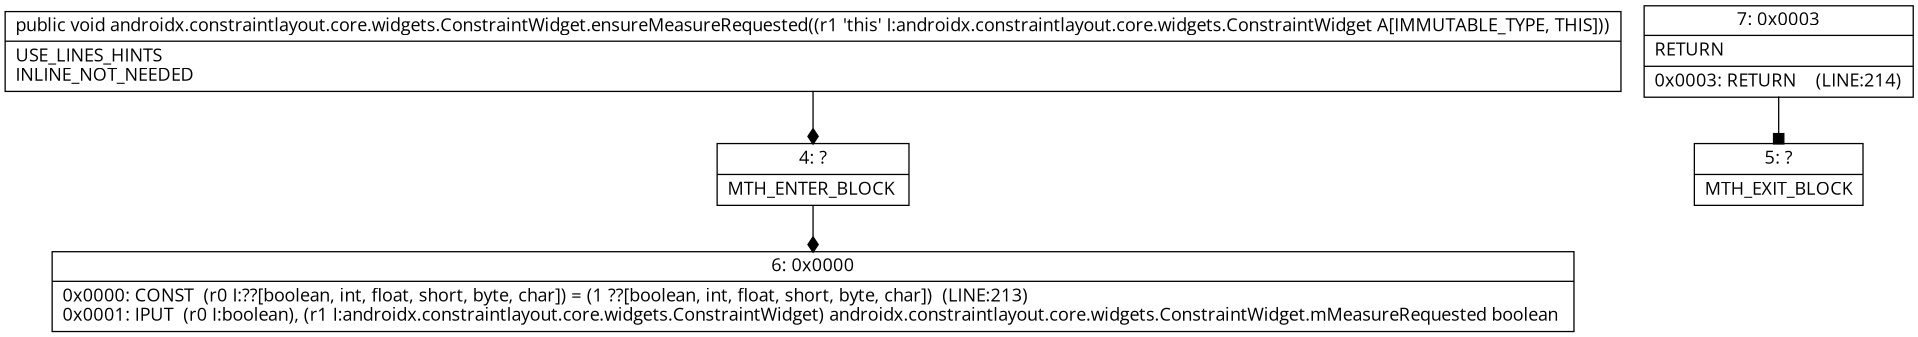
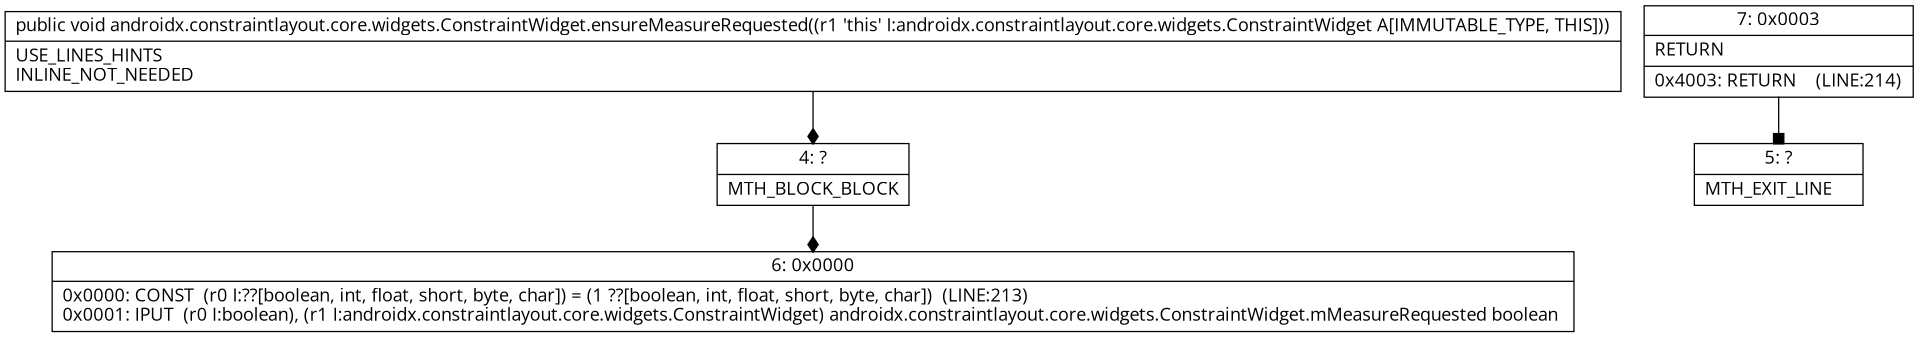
(1779, 81) -> (1779, 81)
(811, 189) -> (813, 189)
(1779, 189) -> (1769, 189)
